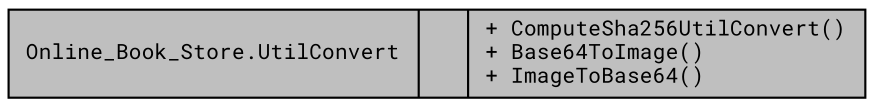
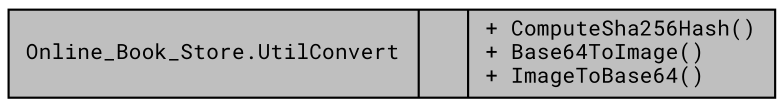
(667, 29) -> (622, 29)
